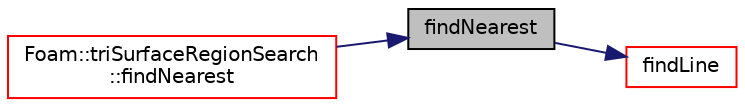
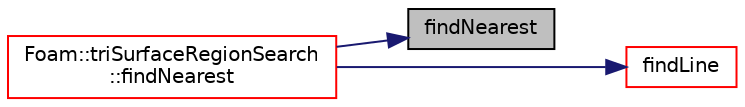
(581, 48) -> (471, 67)
